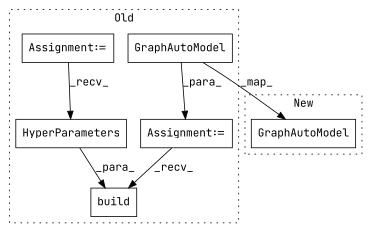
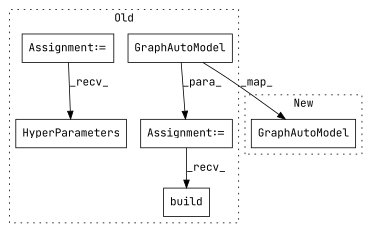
(90, 165) -> none
